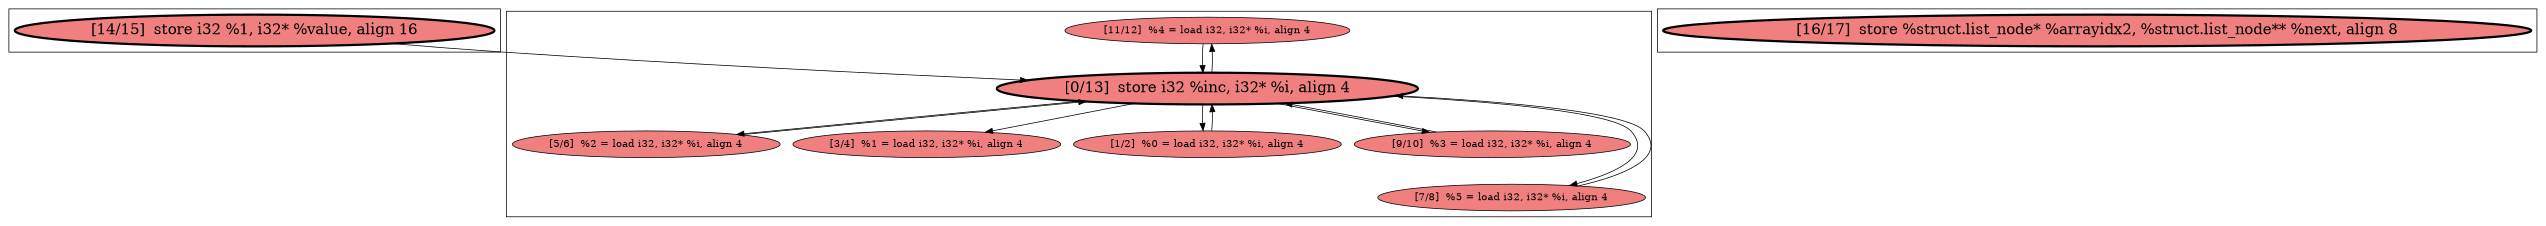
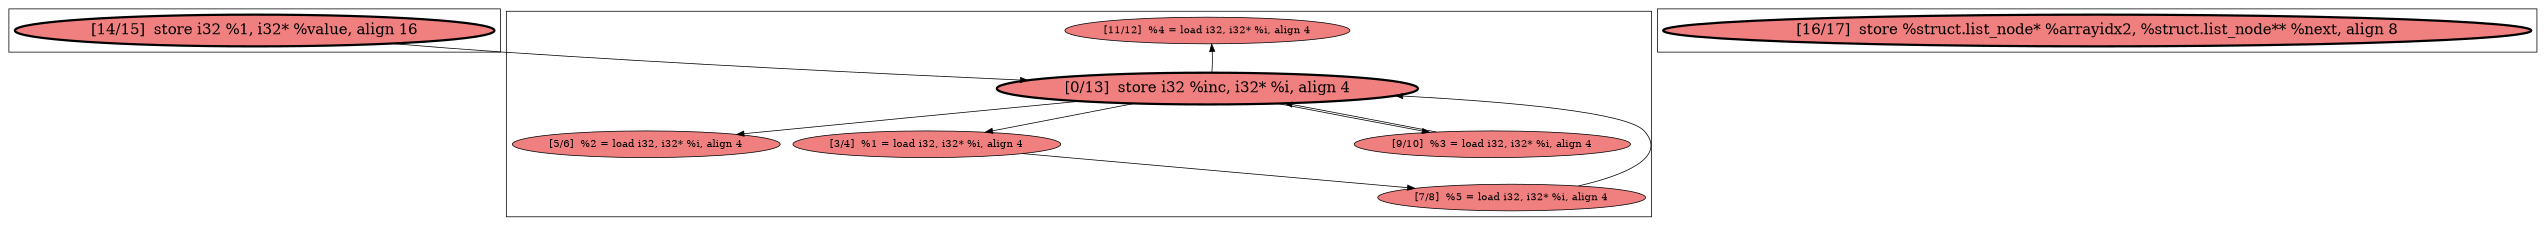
(1202, 55) -> none
(909, 119) -> none
(1624, 126) -> (1215, 171)
(1207, 144) -> none
